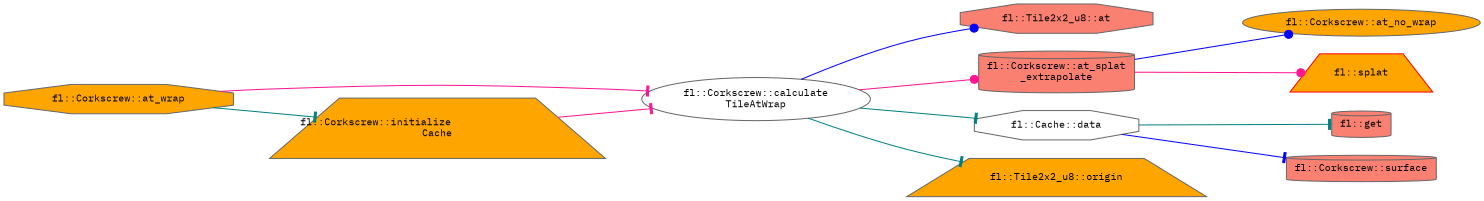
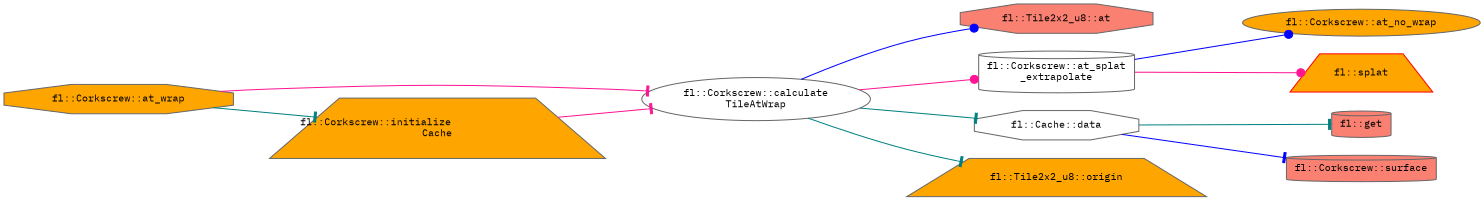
(1057, 72) -> (1057, 72)
